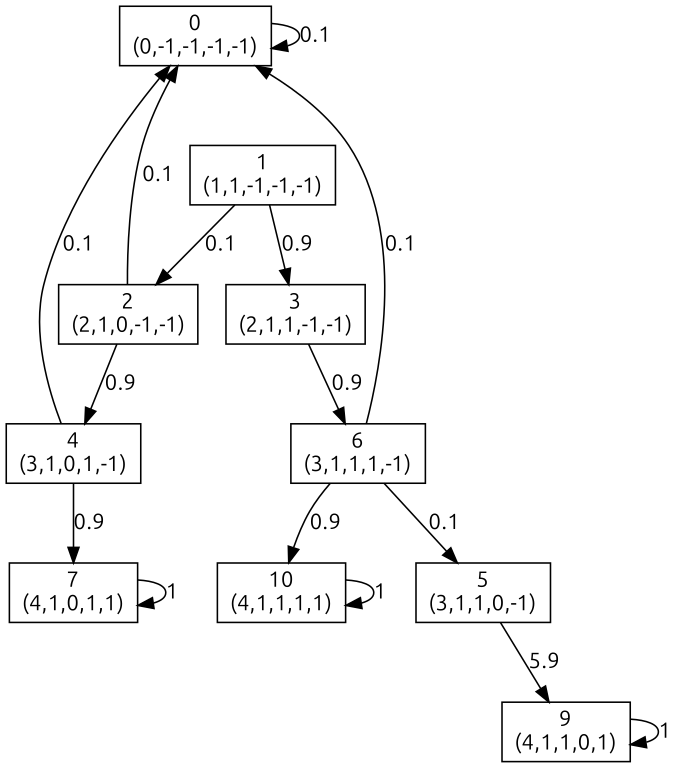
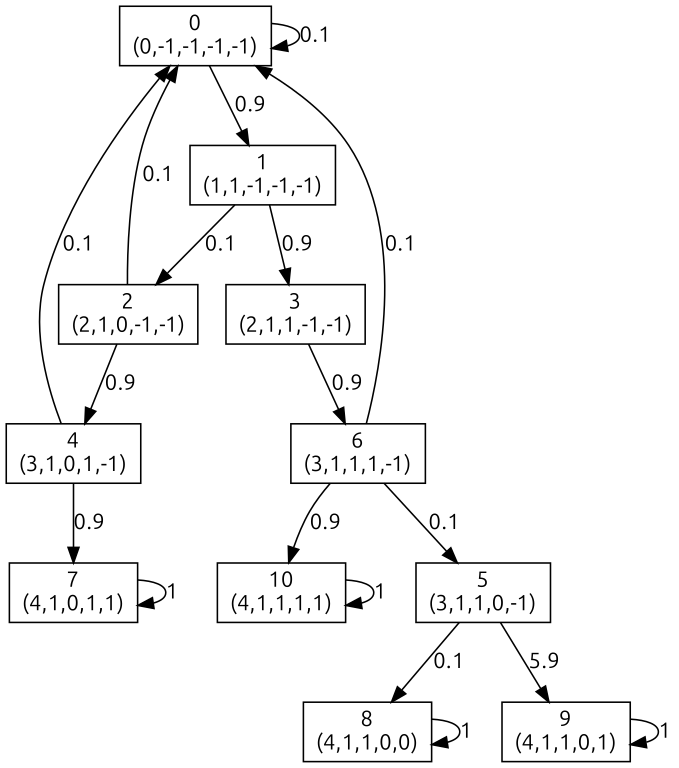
none -> (226, 99)
none -> (368, 732)
